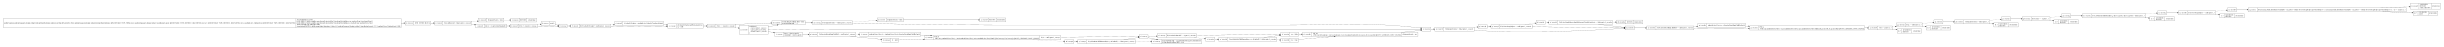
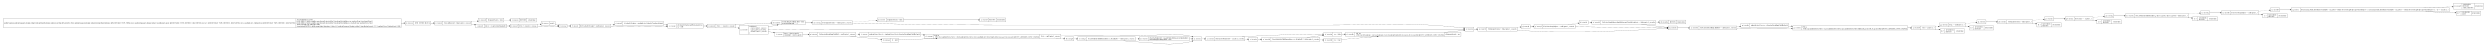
(1152, 39) -> (1190, 39)
